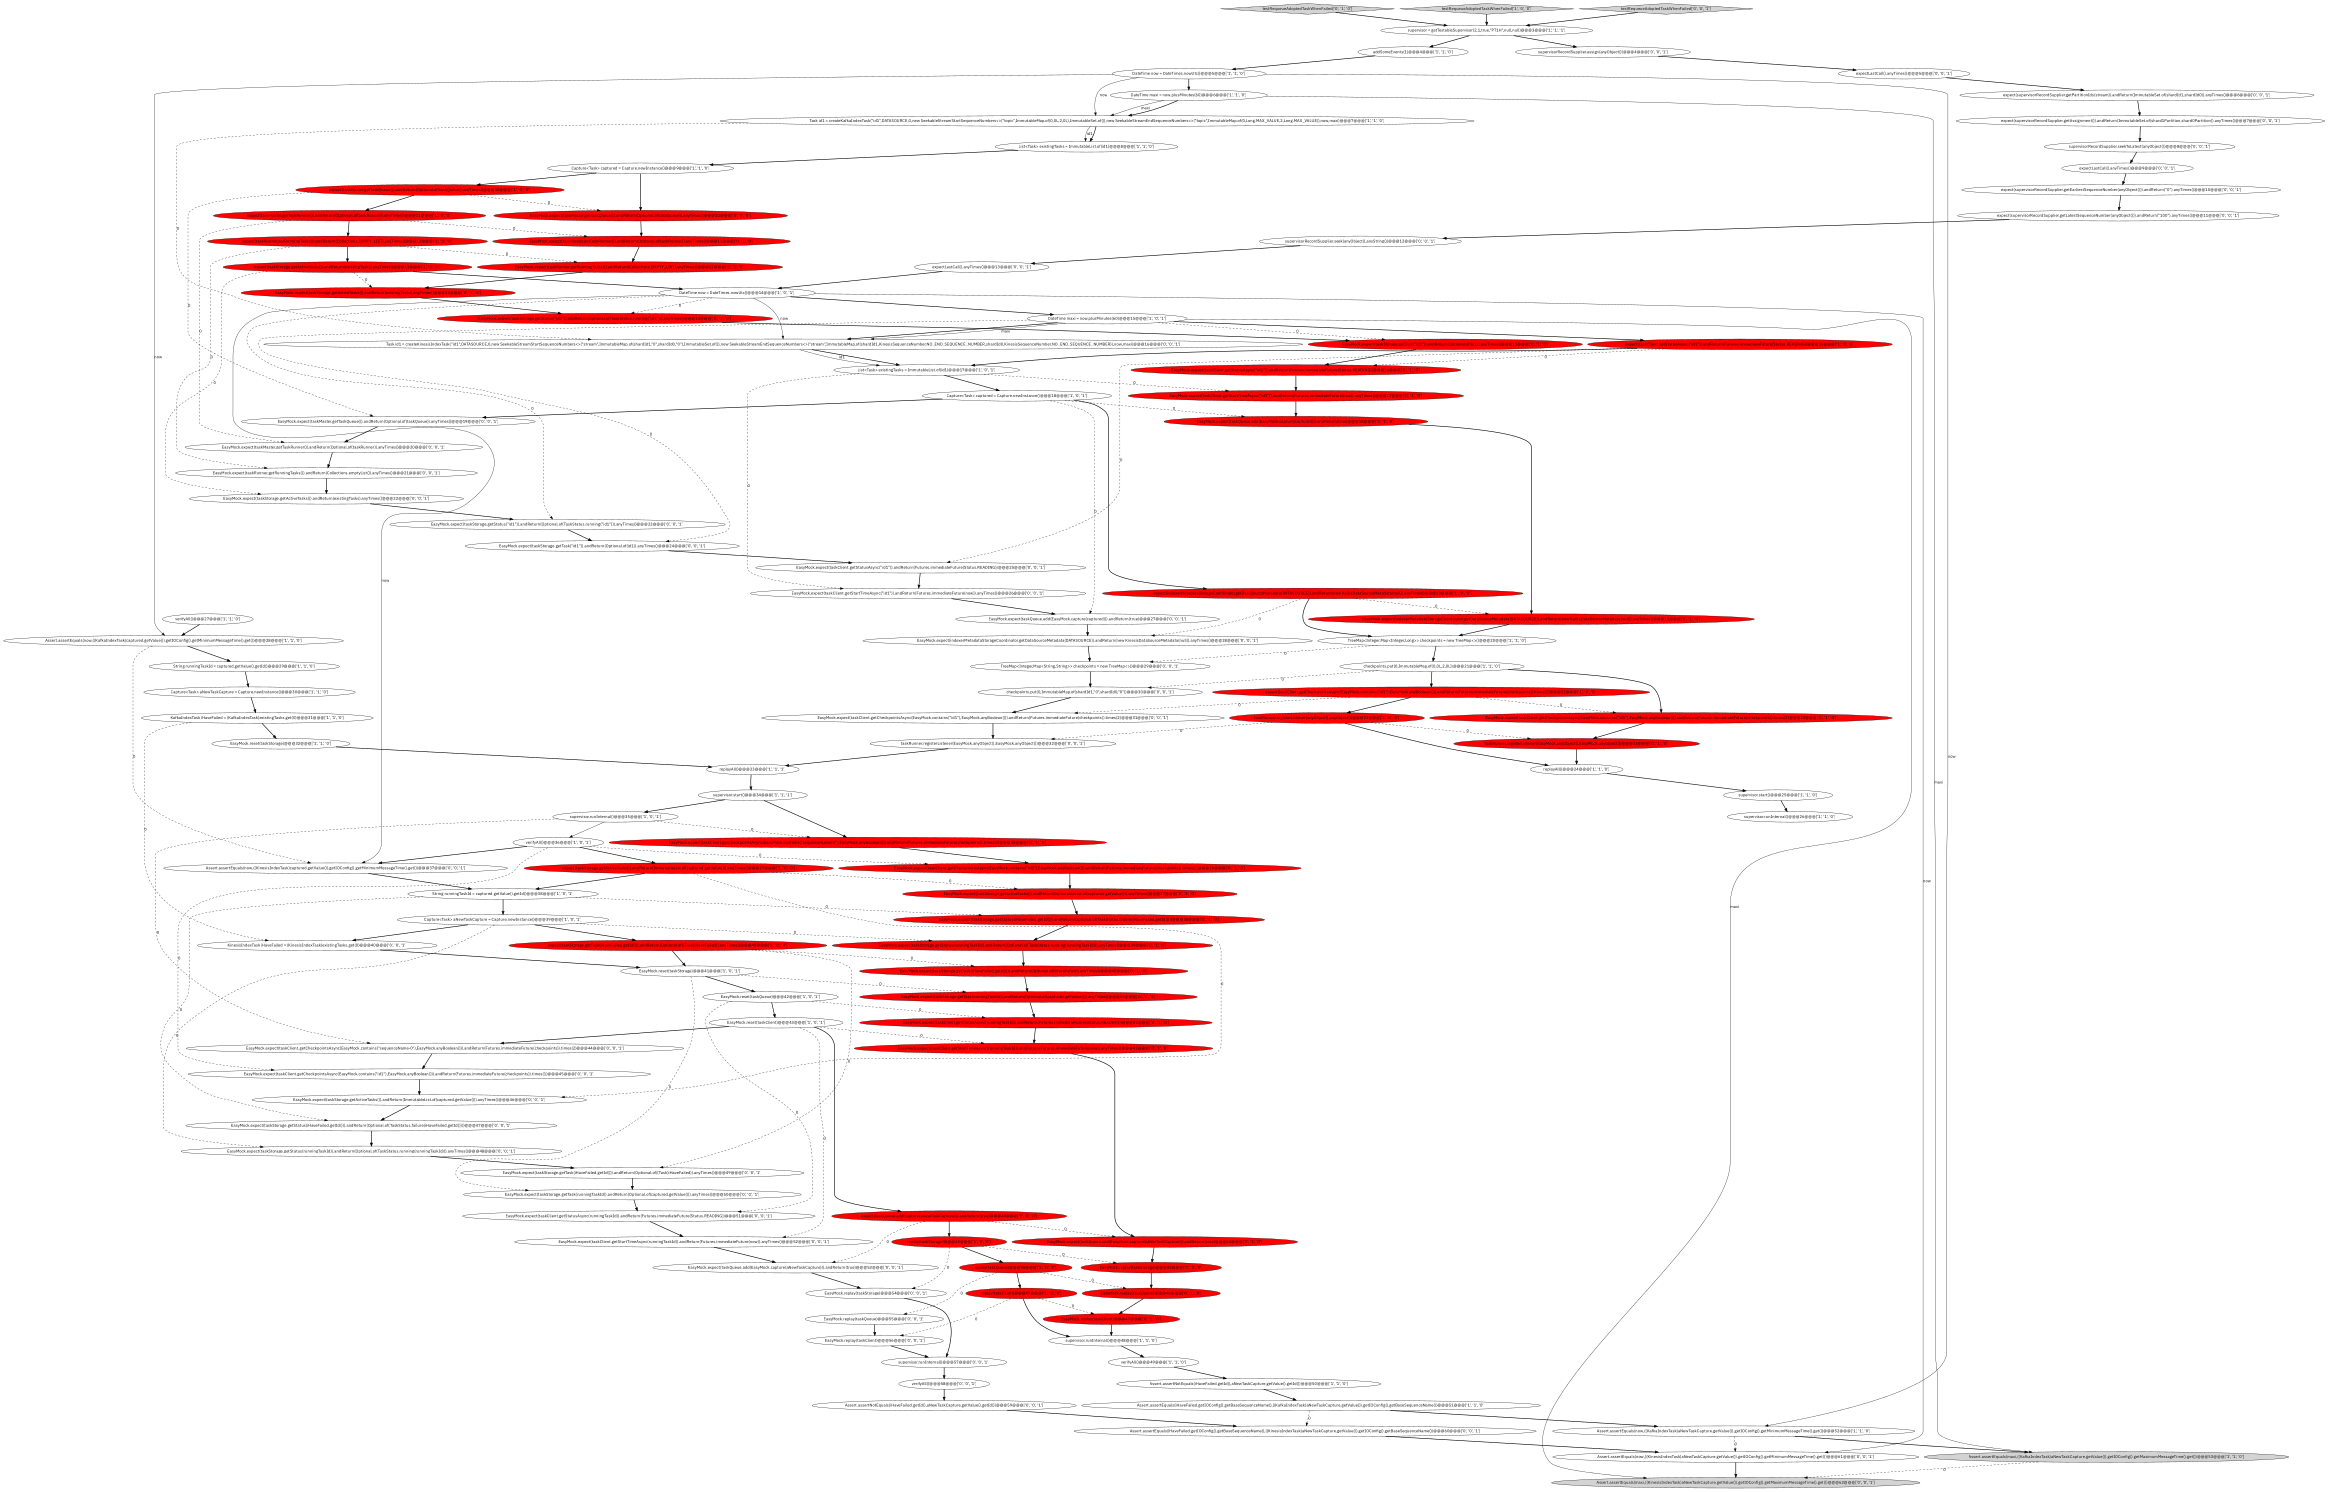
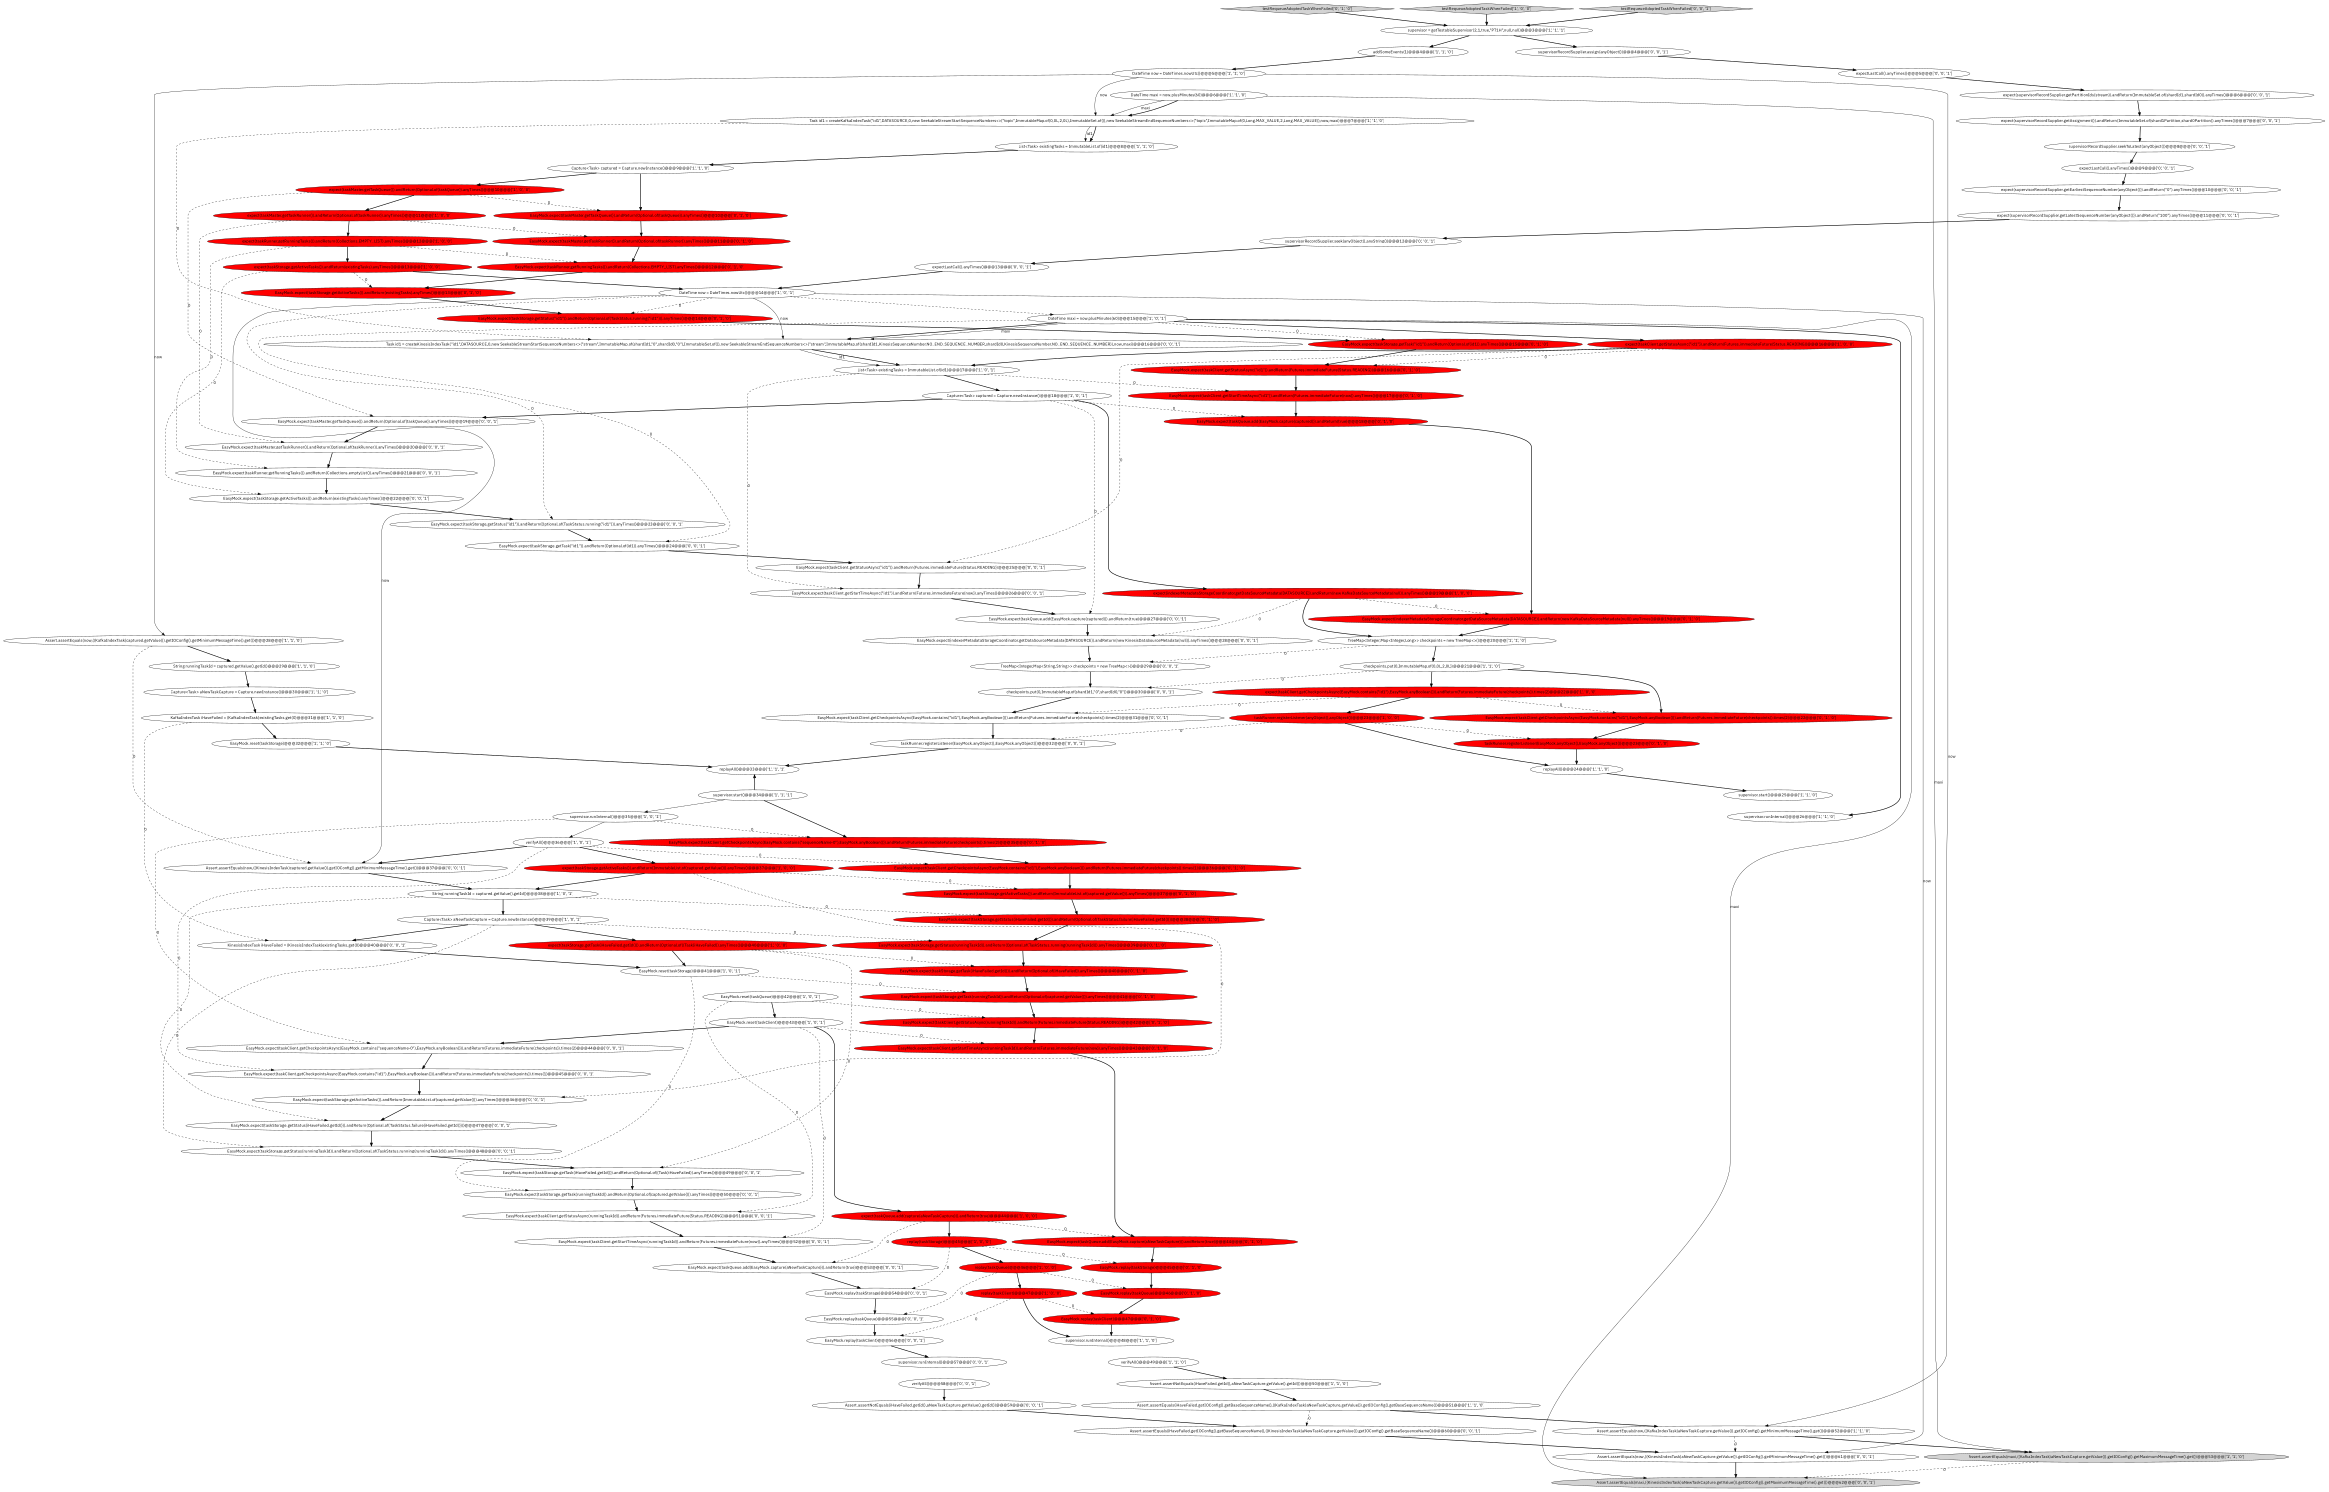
(1189, 83) -> none
(920, 306) -> (920, 306)
(208, 619) -> none
(751, 781) -> (755, 784)
(1783, 805) -> (1798, 331)
(686, 806) -> (686, 806)
(729, 984) -> none
(945, 1313) -> (875, 1305)
(1131, 1351) -> none
(944, 1372) -> none
